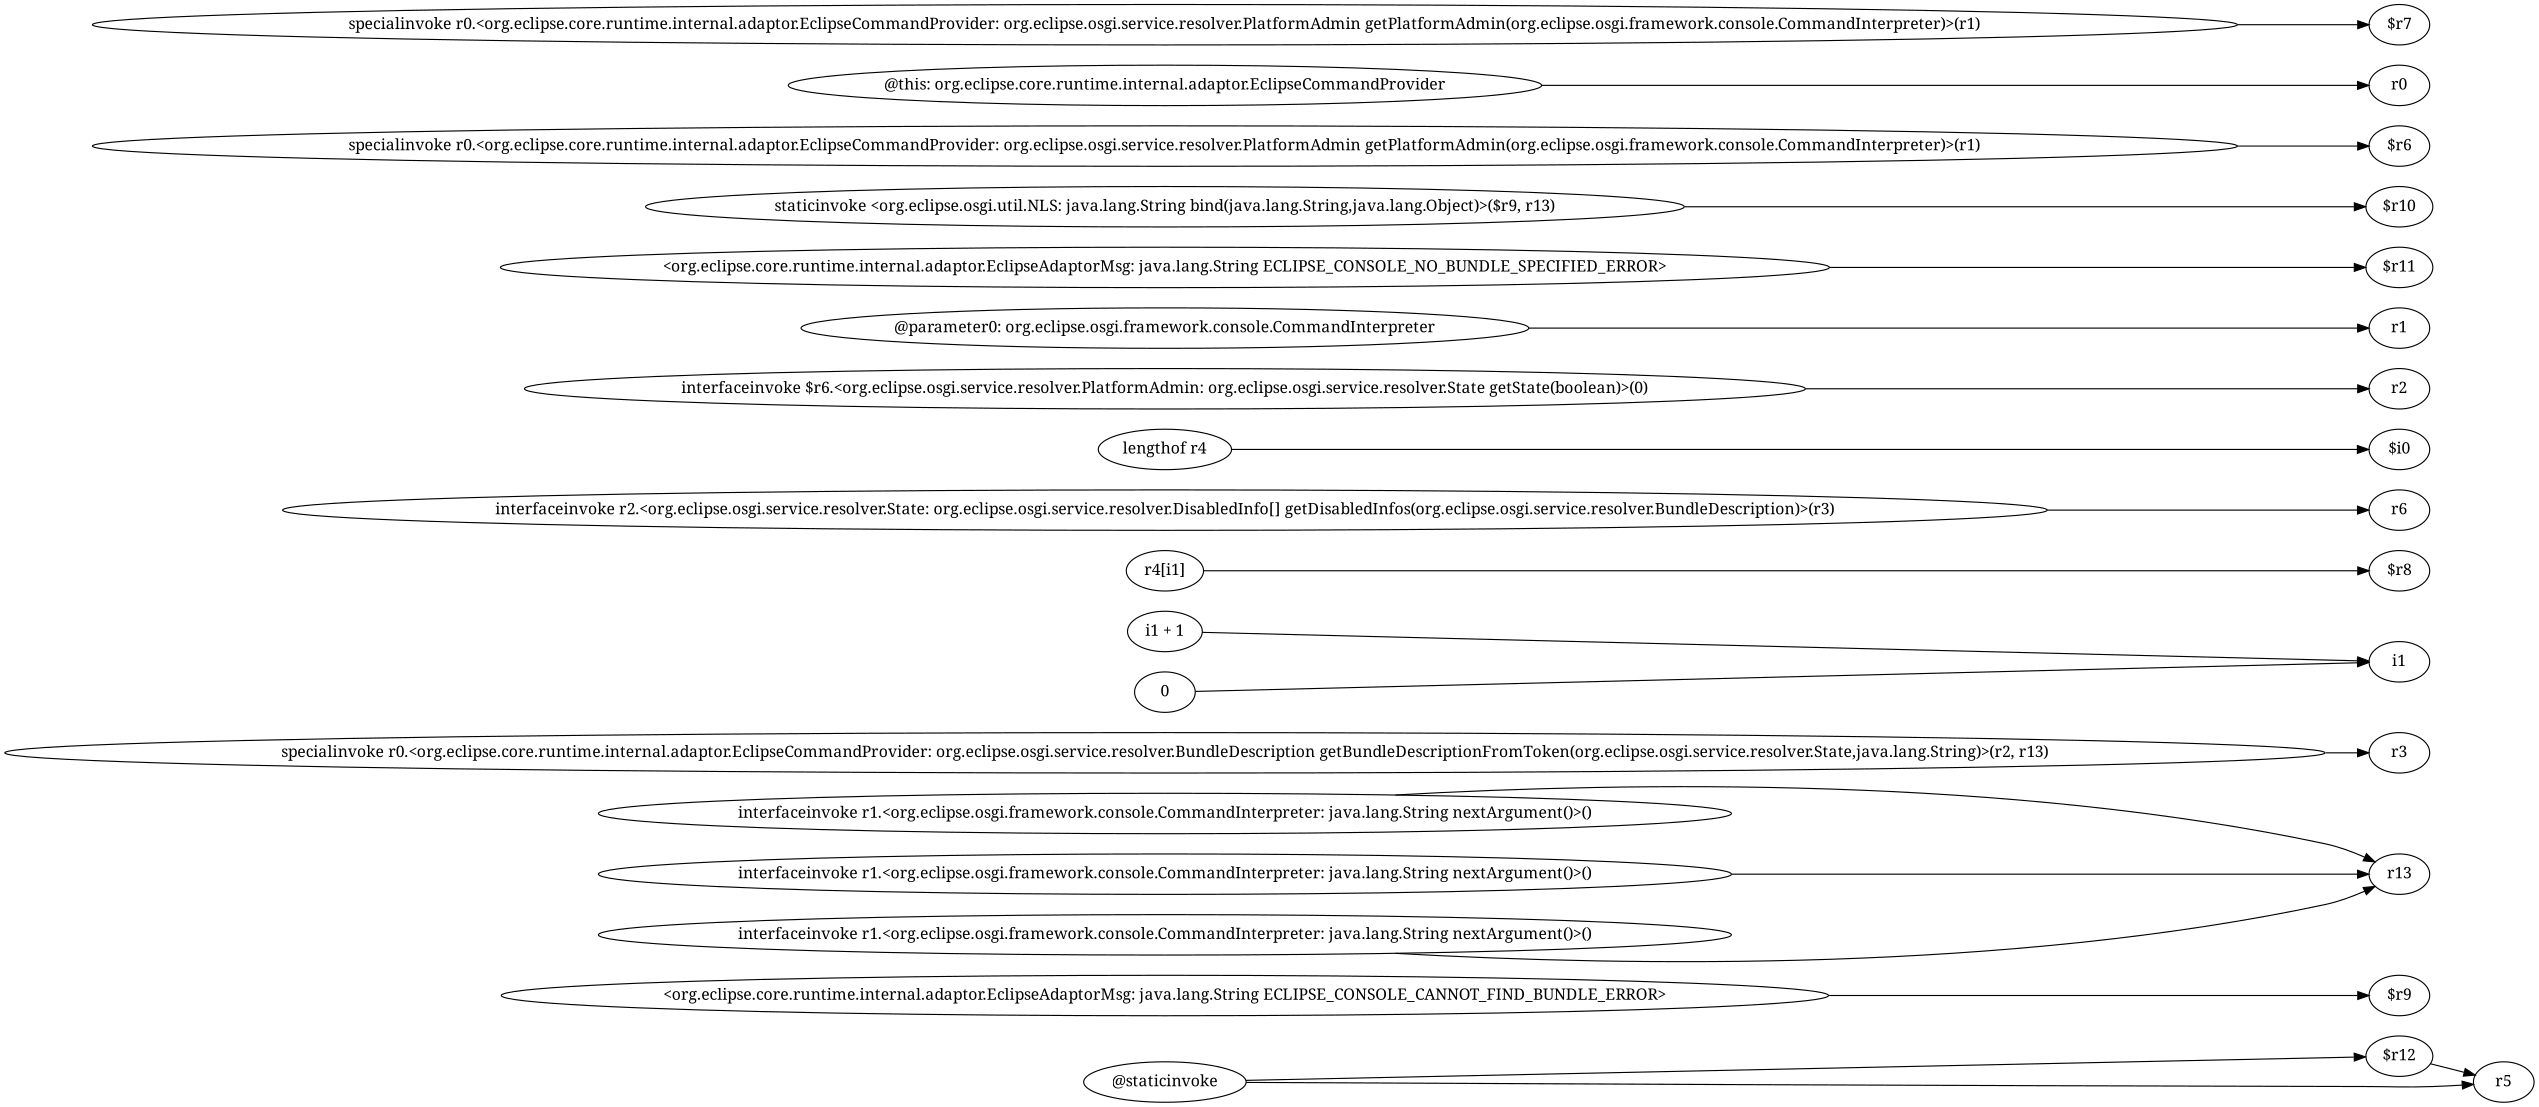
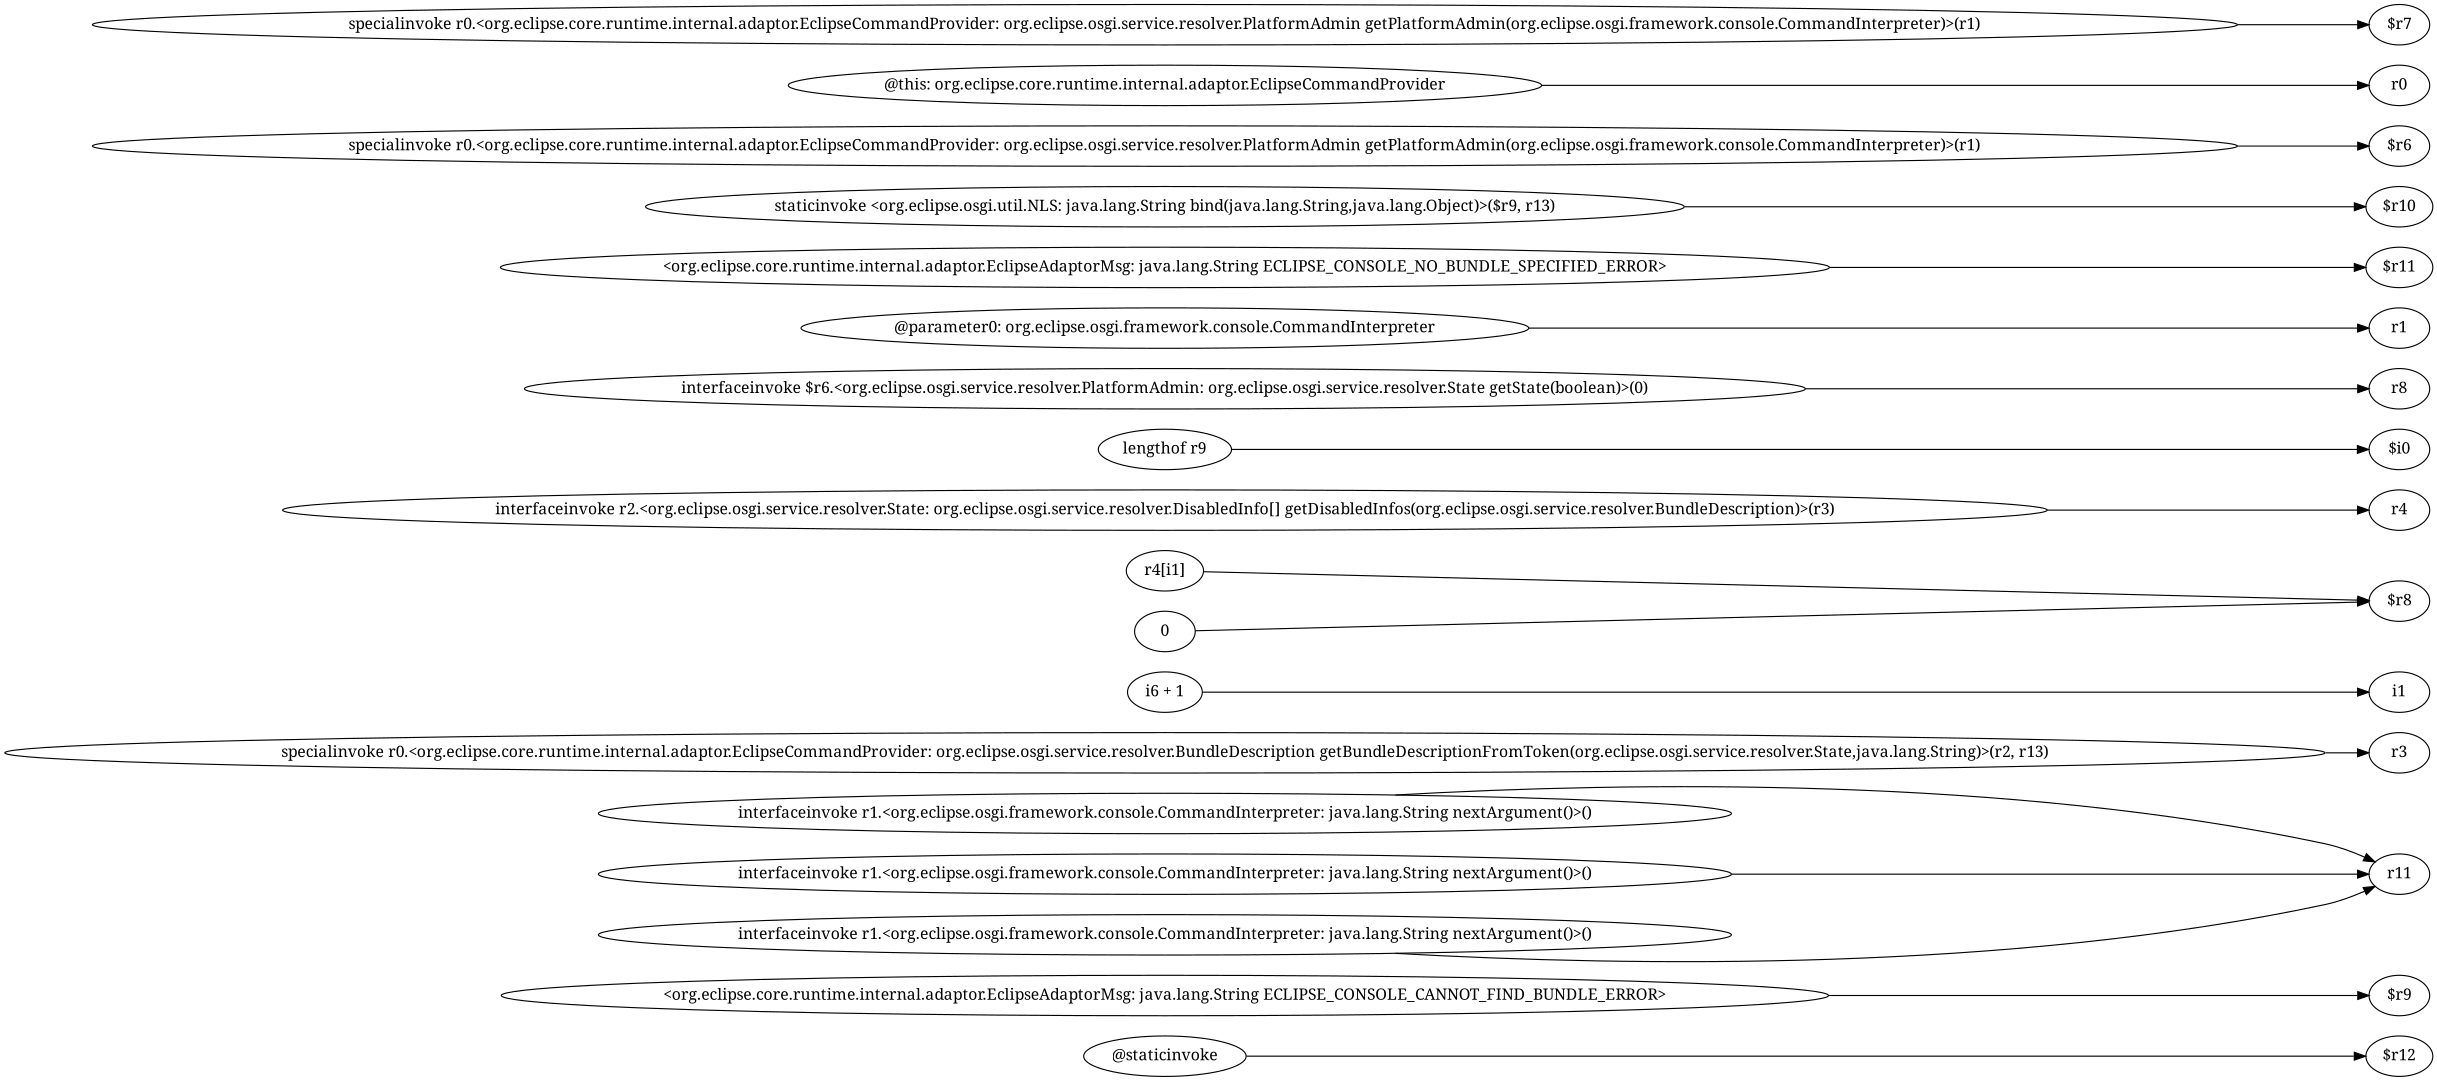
(2399, 389) -> (2399, 389)
(1165, 449) -> (1165, 449)
(2399, 510) -> (2399, 510)
(1165, 631) -> (1165, 692)
(1776, 677) -> (1776, 616)
(2399, 874) -> (2399, 874)
(2504, 1082) -> none
